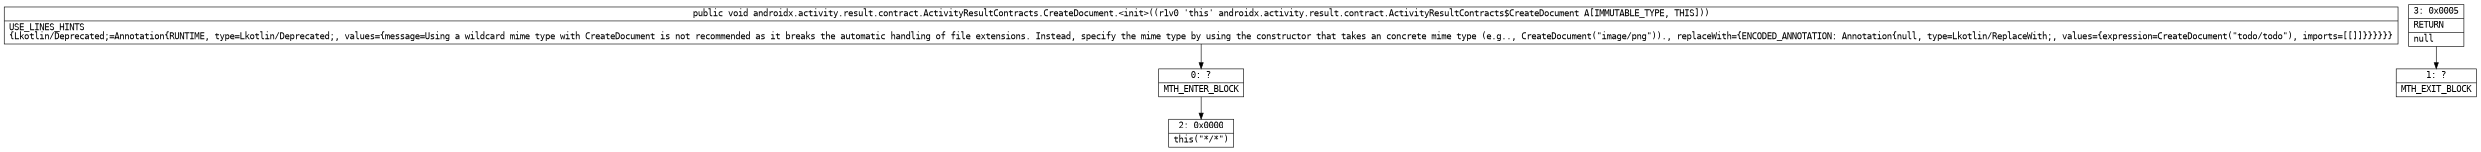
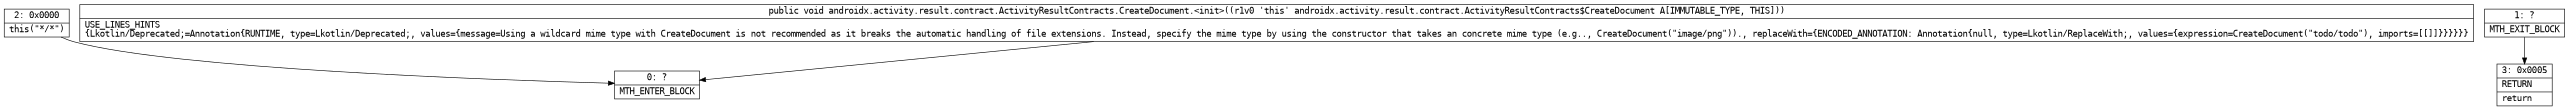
(2424, 39) -> (2517, 99)
(2436, 55) -> (2525, 47)
(1201, 105) -> (333, 71)
